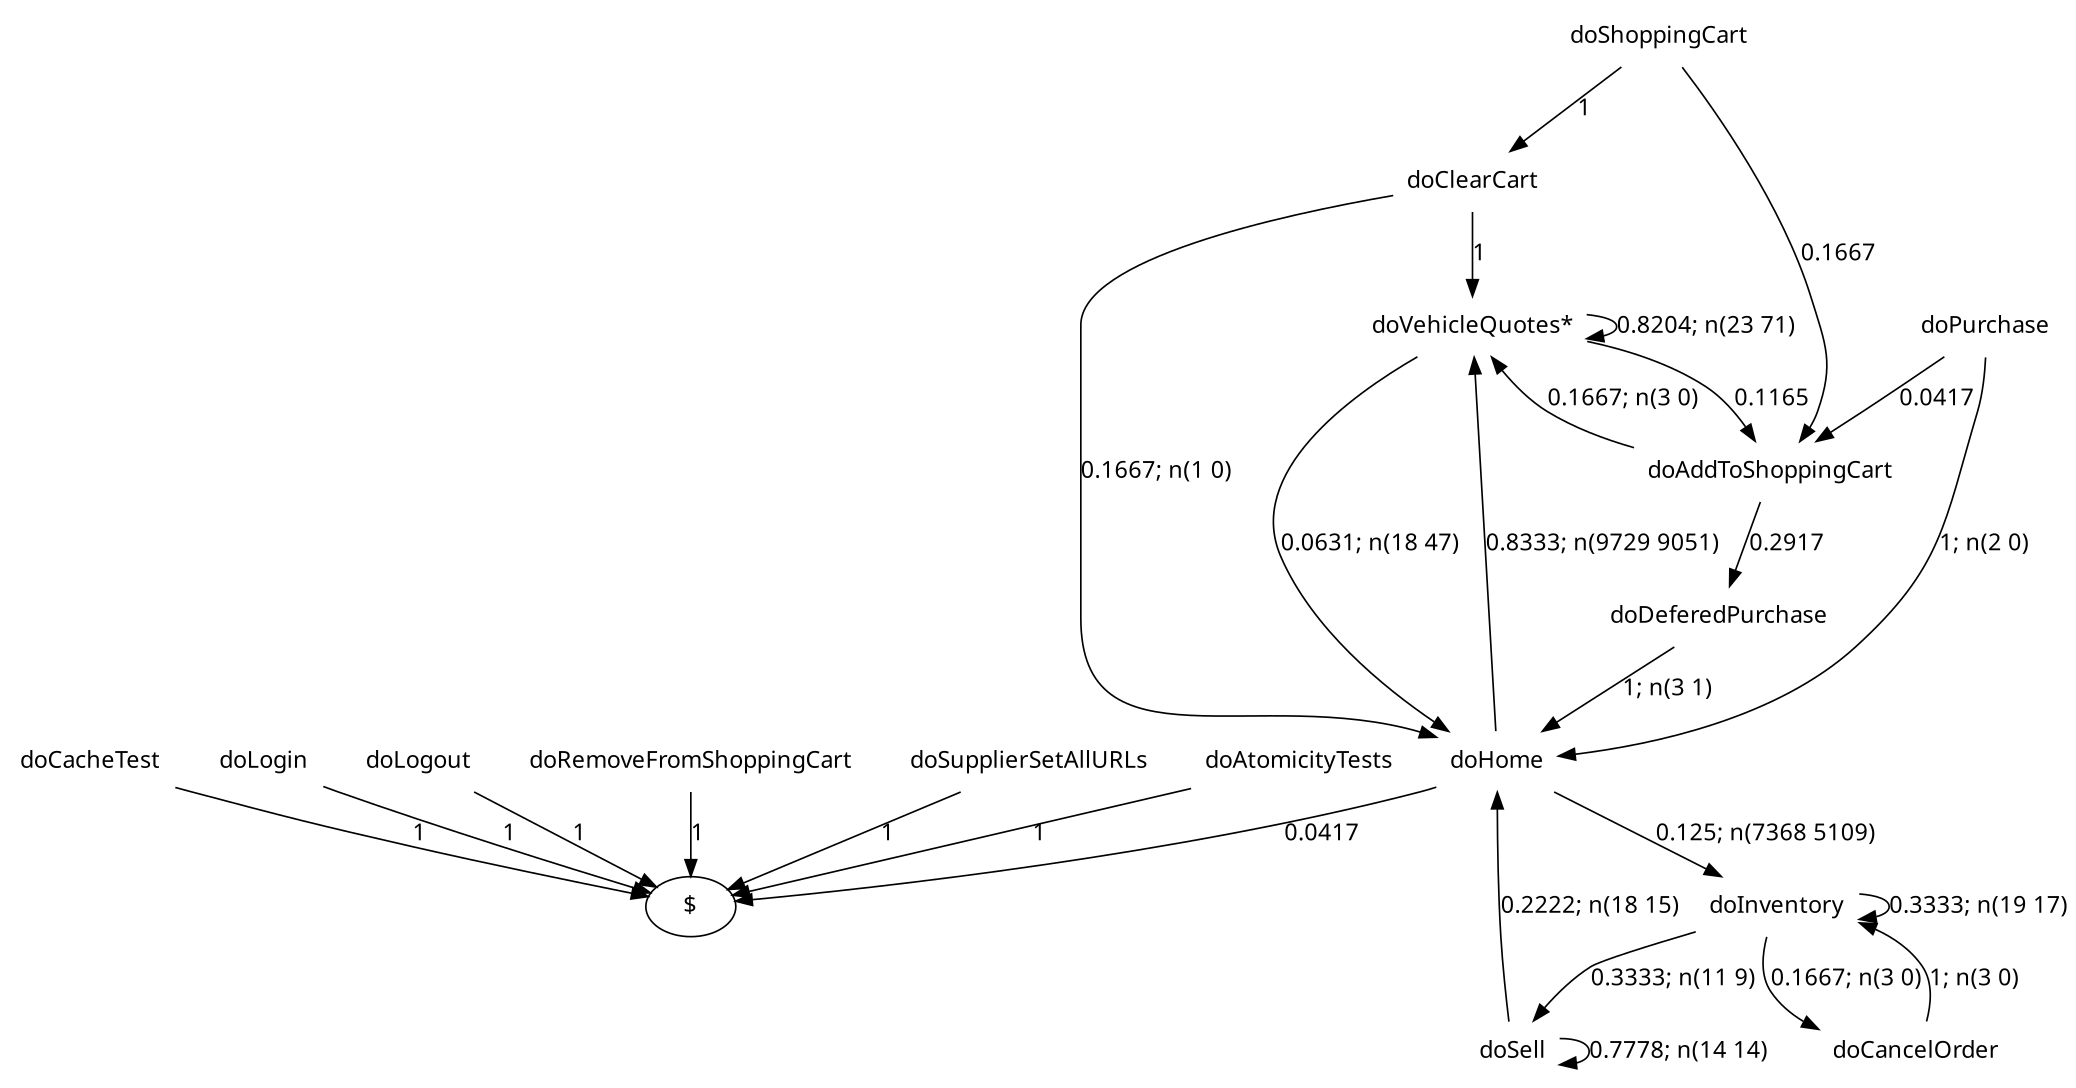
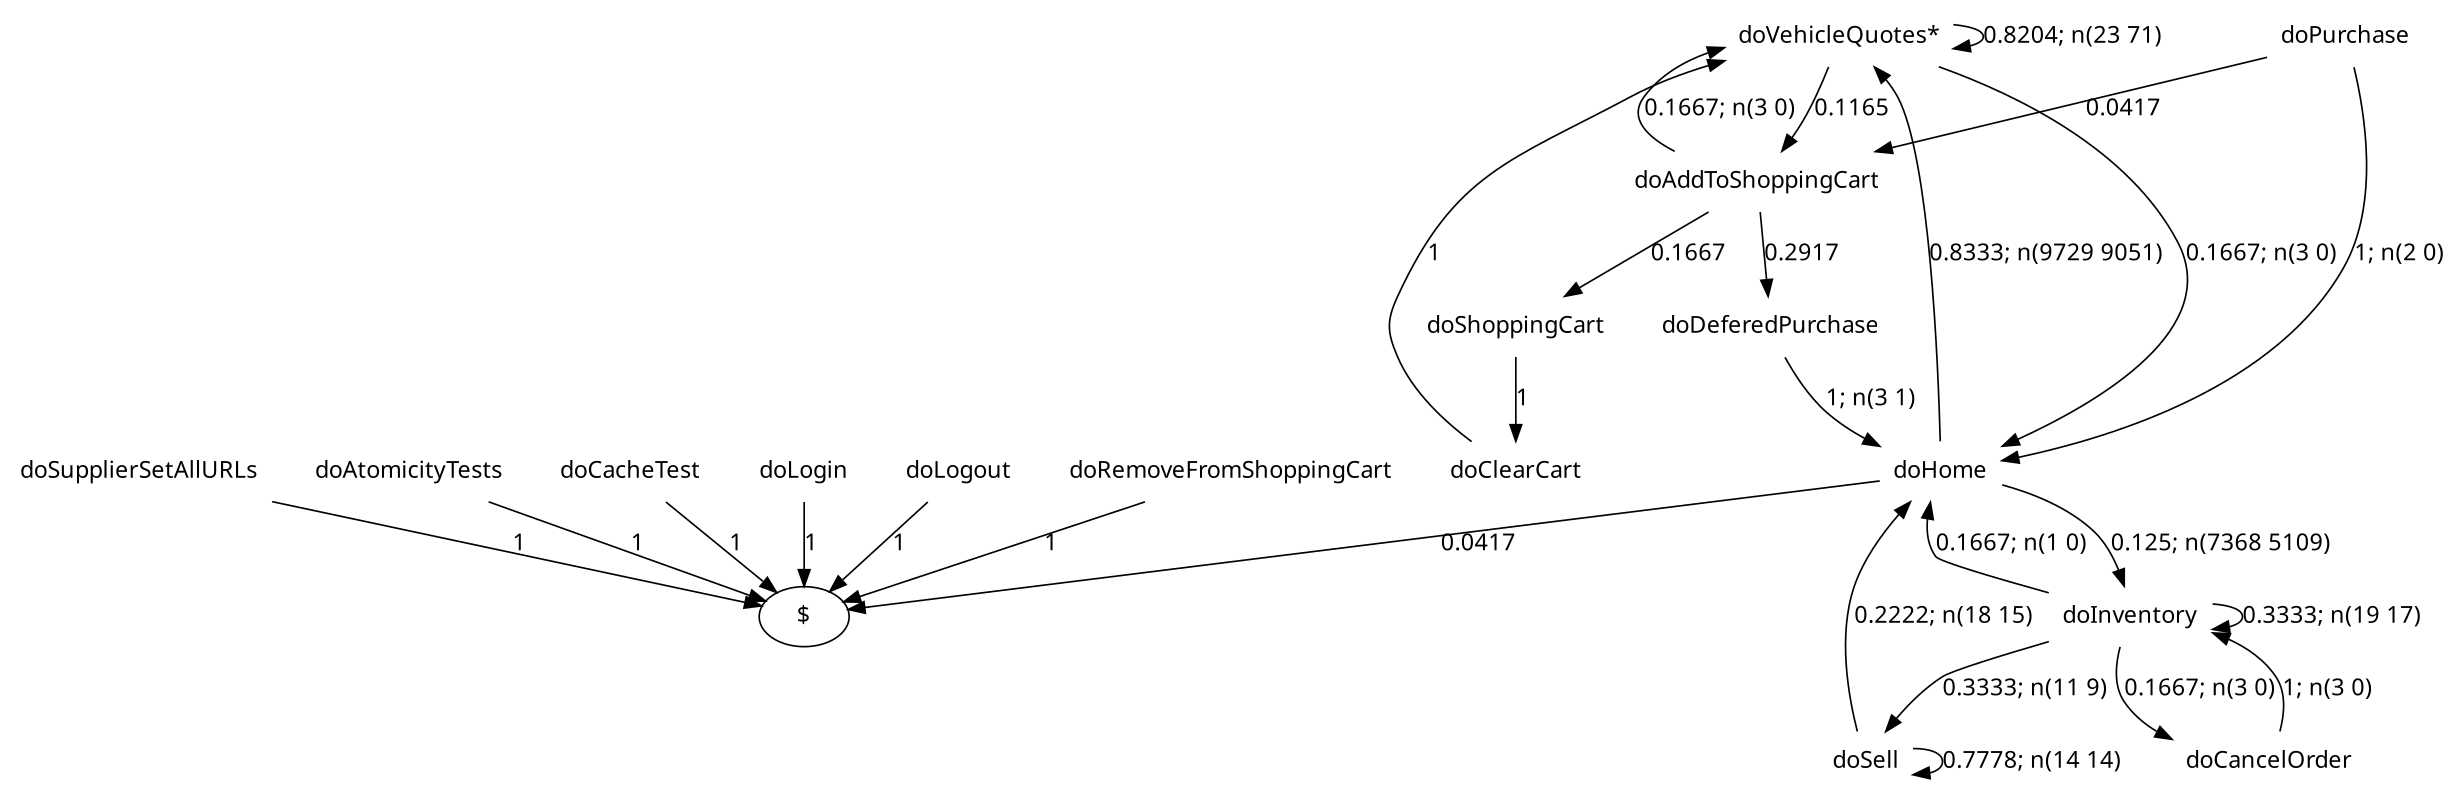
(1787, 237) -> (1644, 250)
(1081, 495) -> (1973, 571)
(1371, 544) -> (2262, 254)
